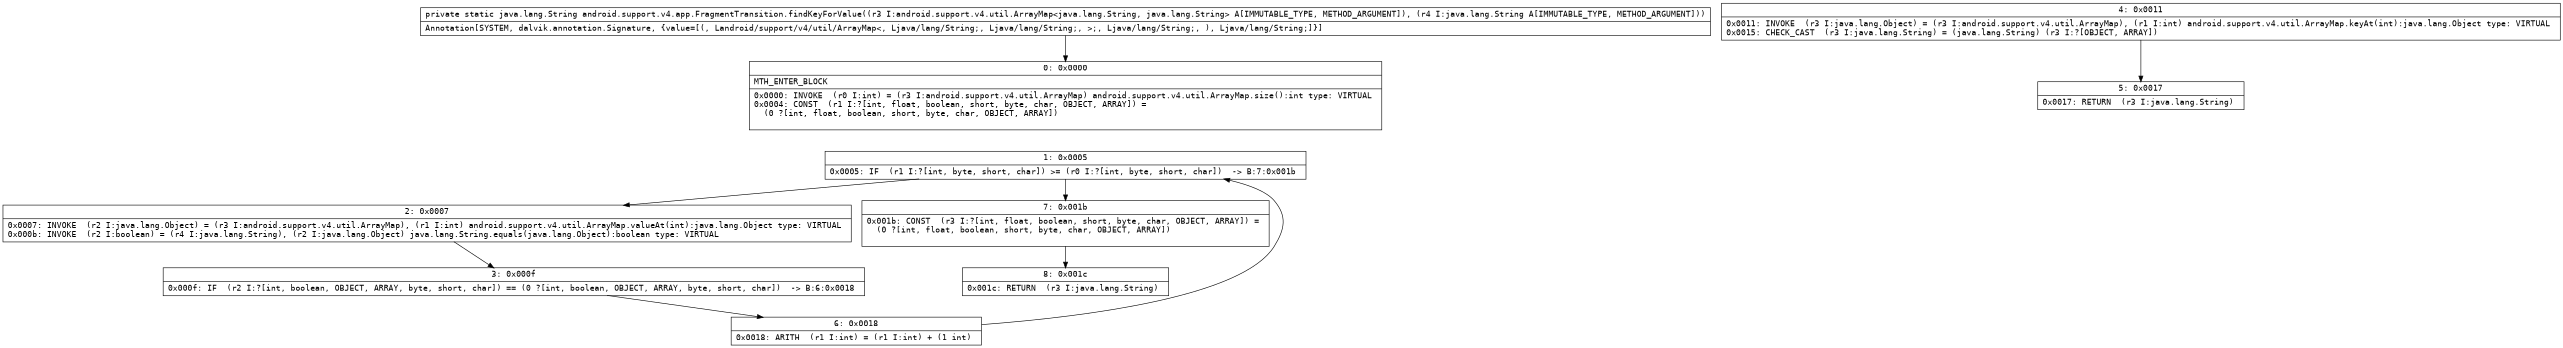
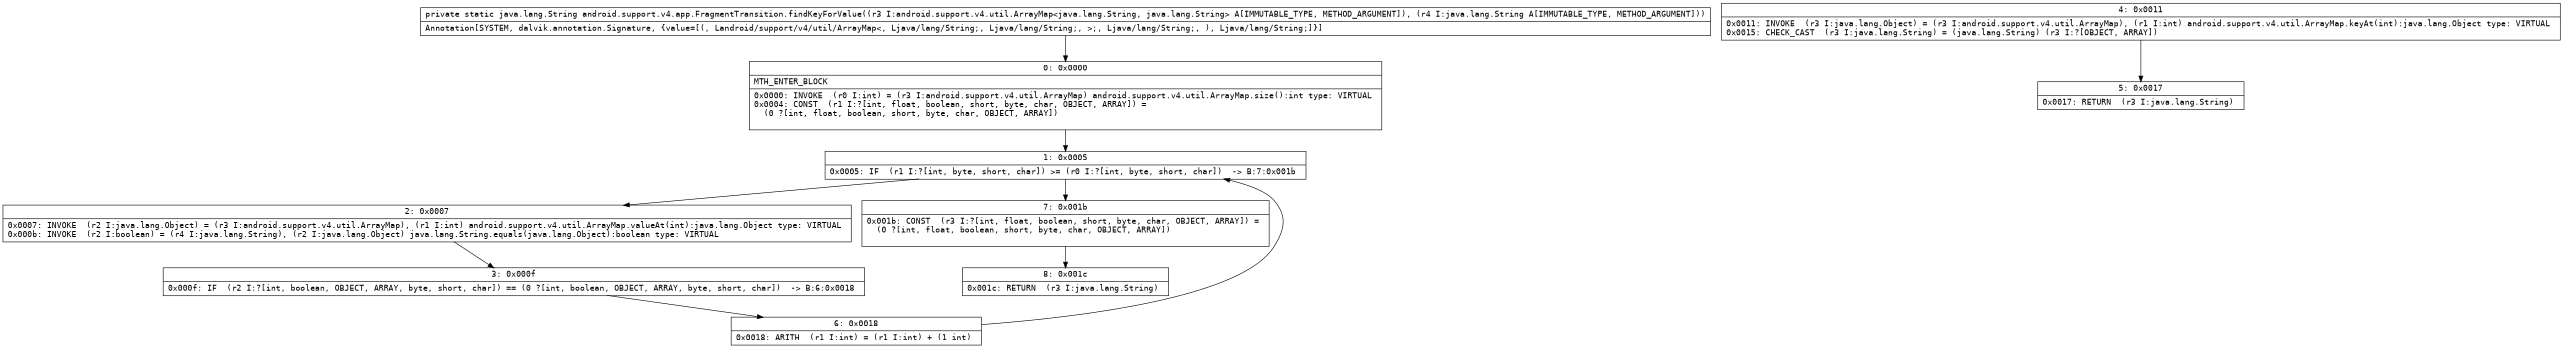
none -> (1066, 138)
